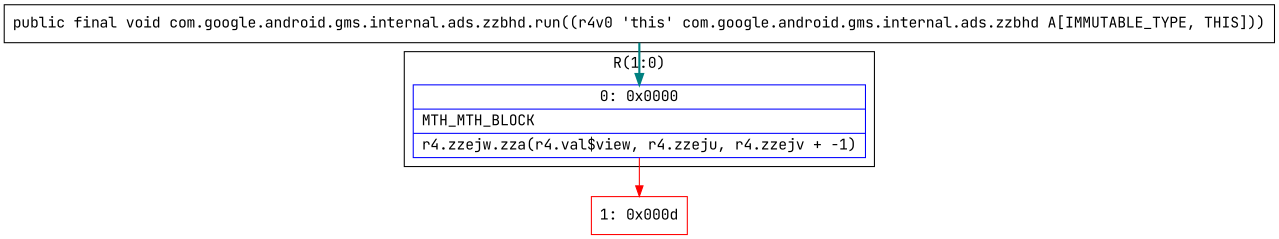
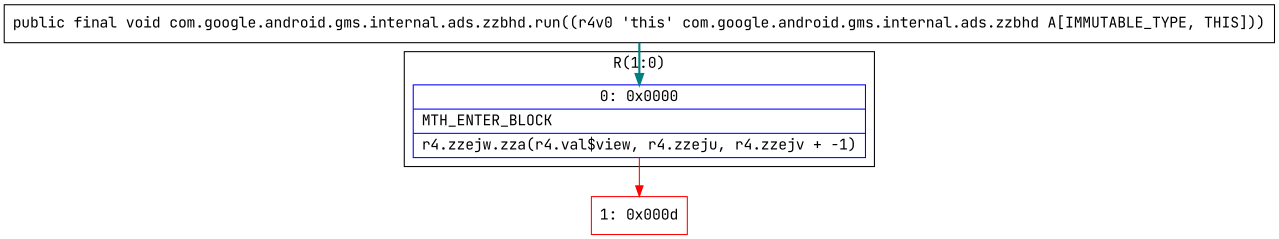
(479, 121) -> (487, 121)
